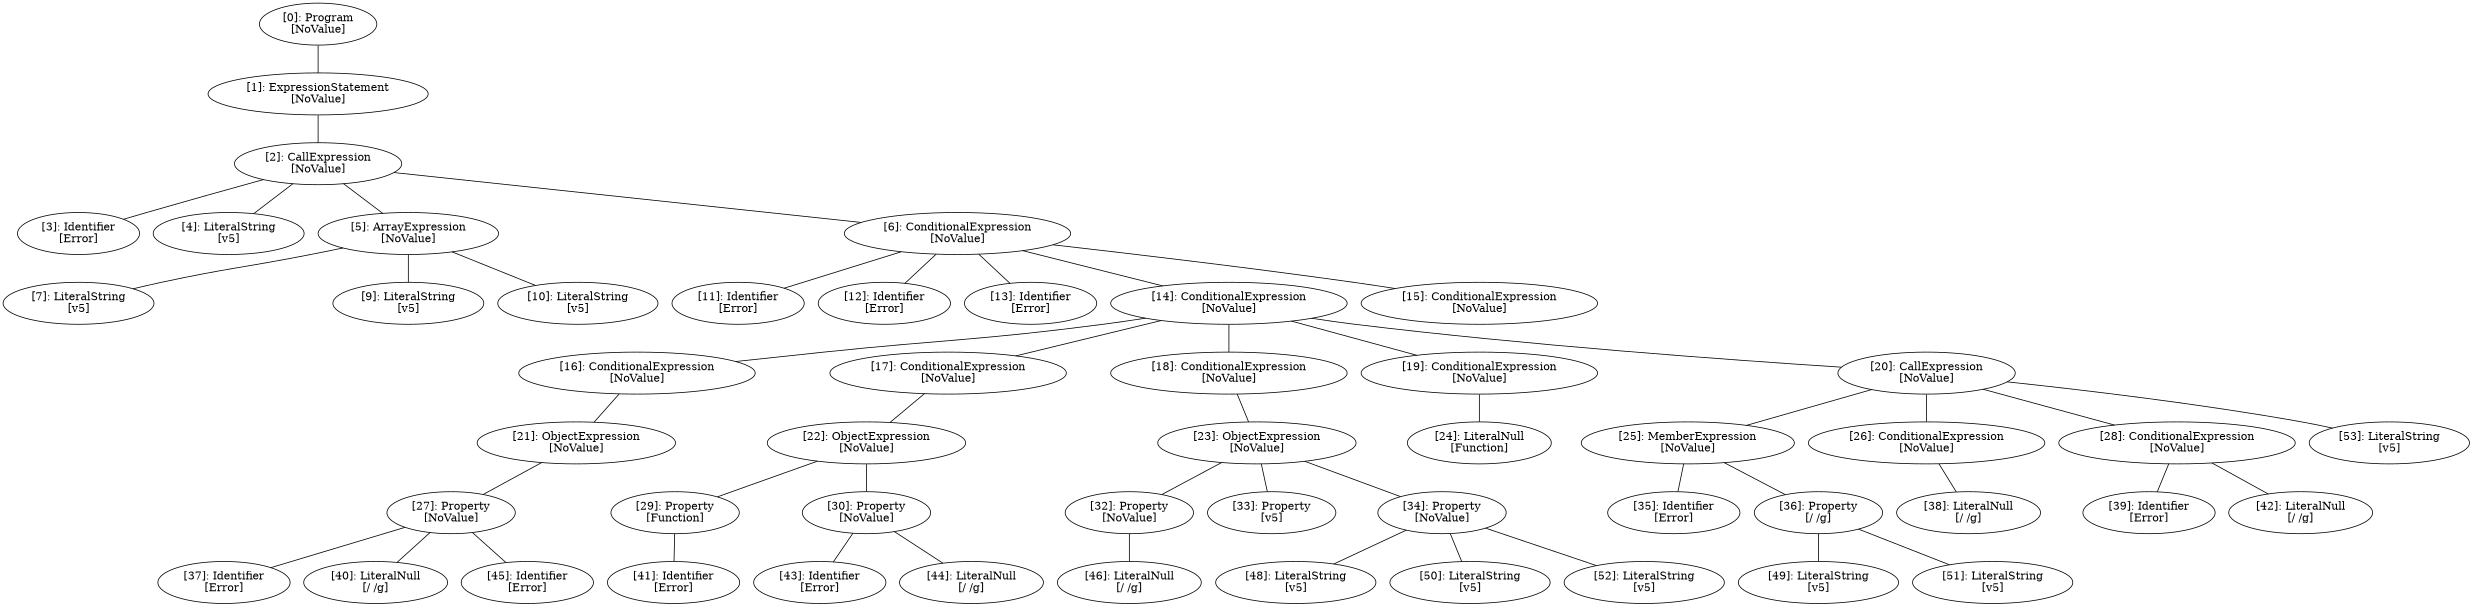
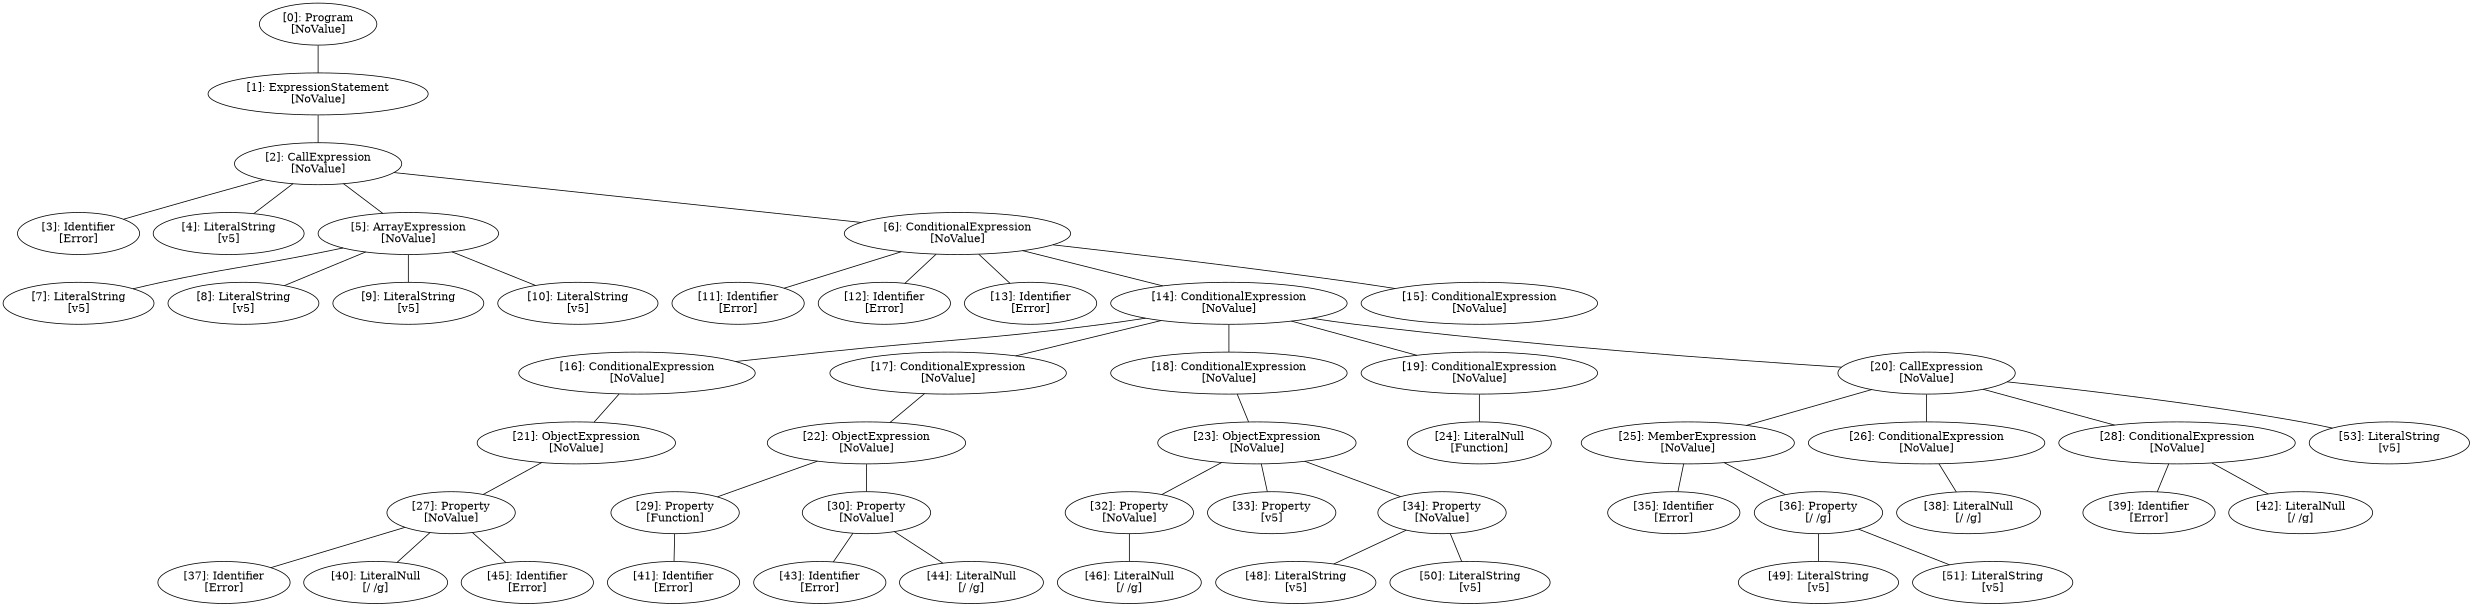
none -> (243, 303)
(1644, 582) -> none
